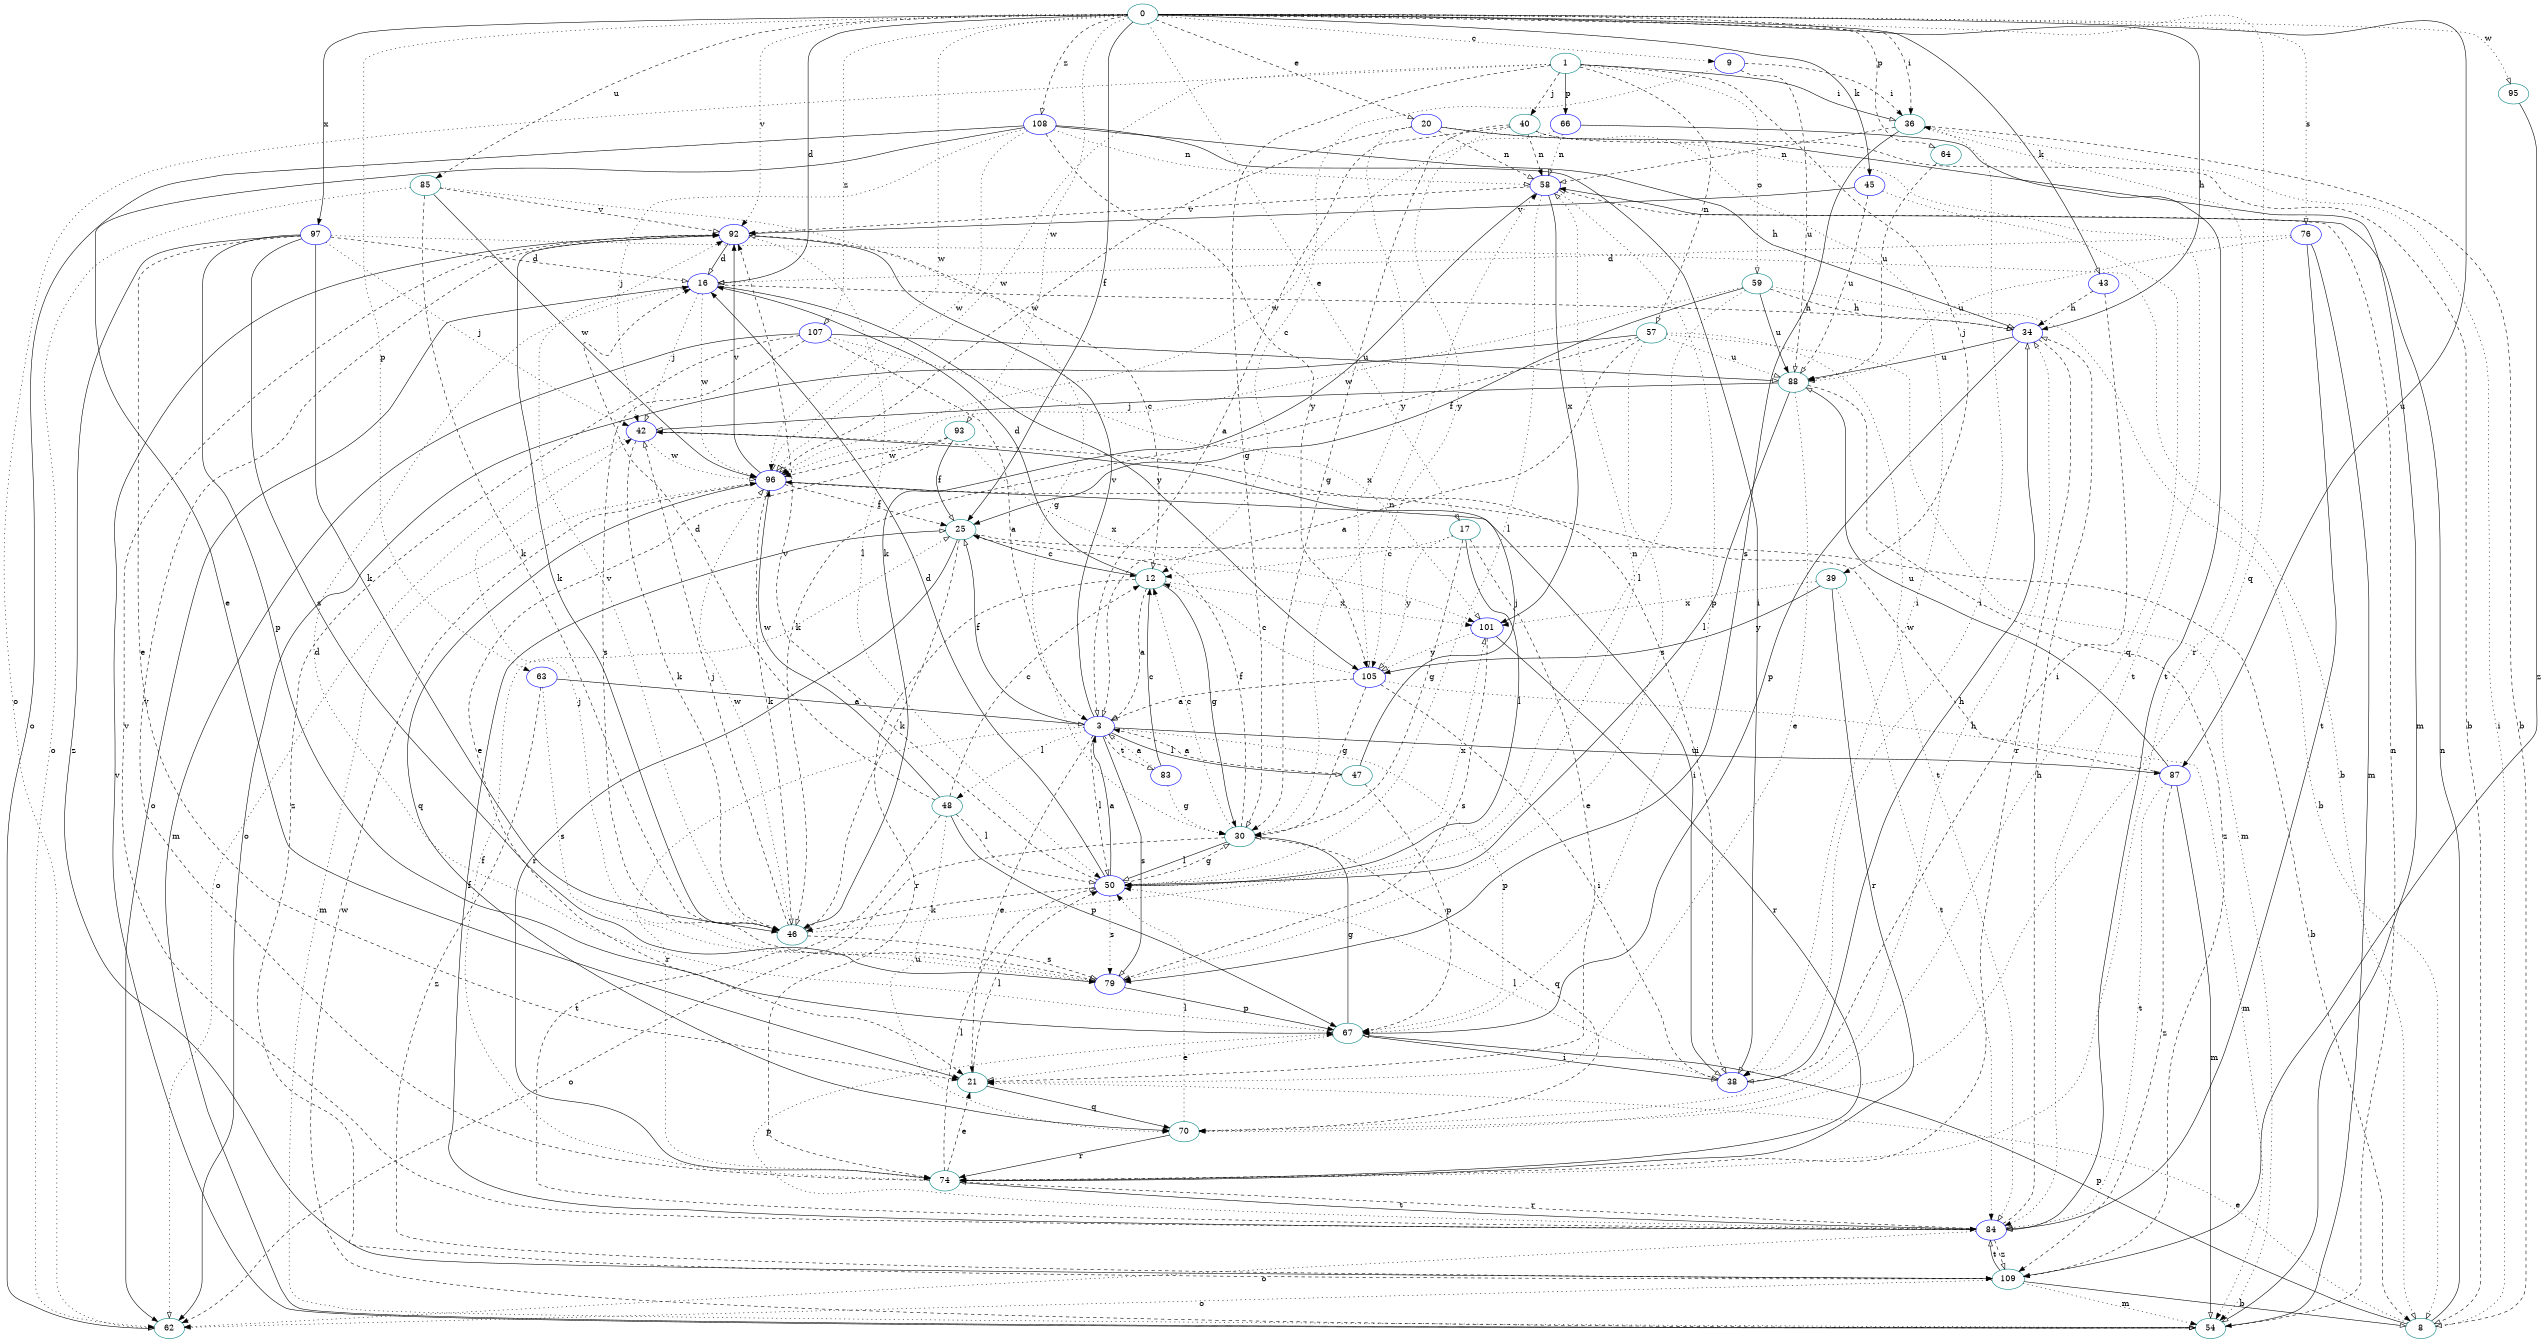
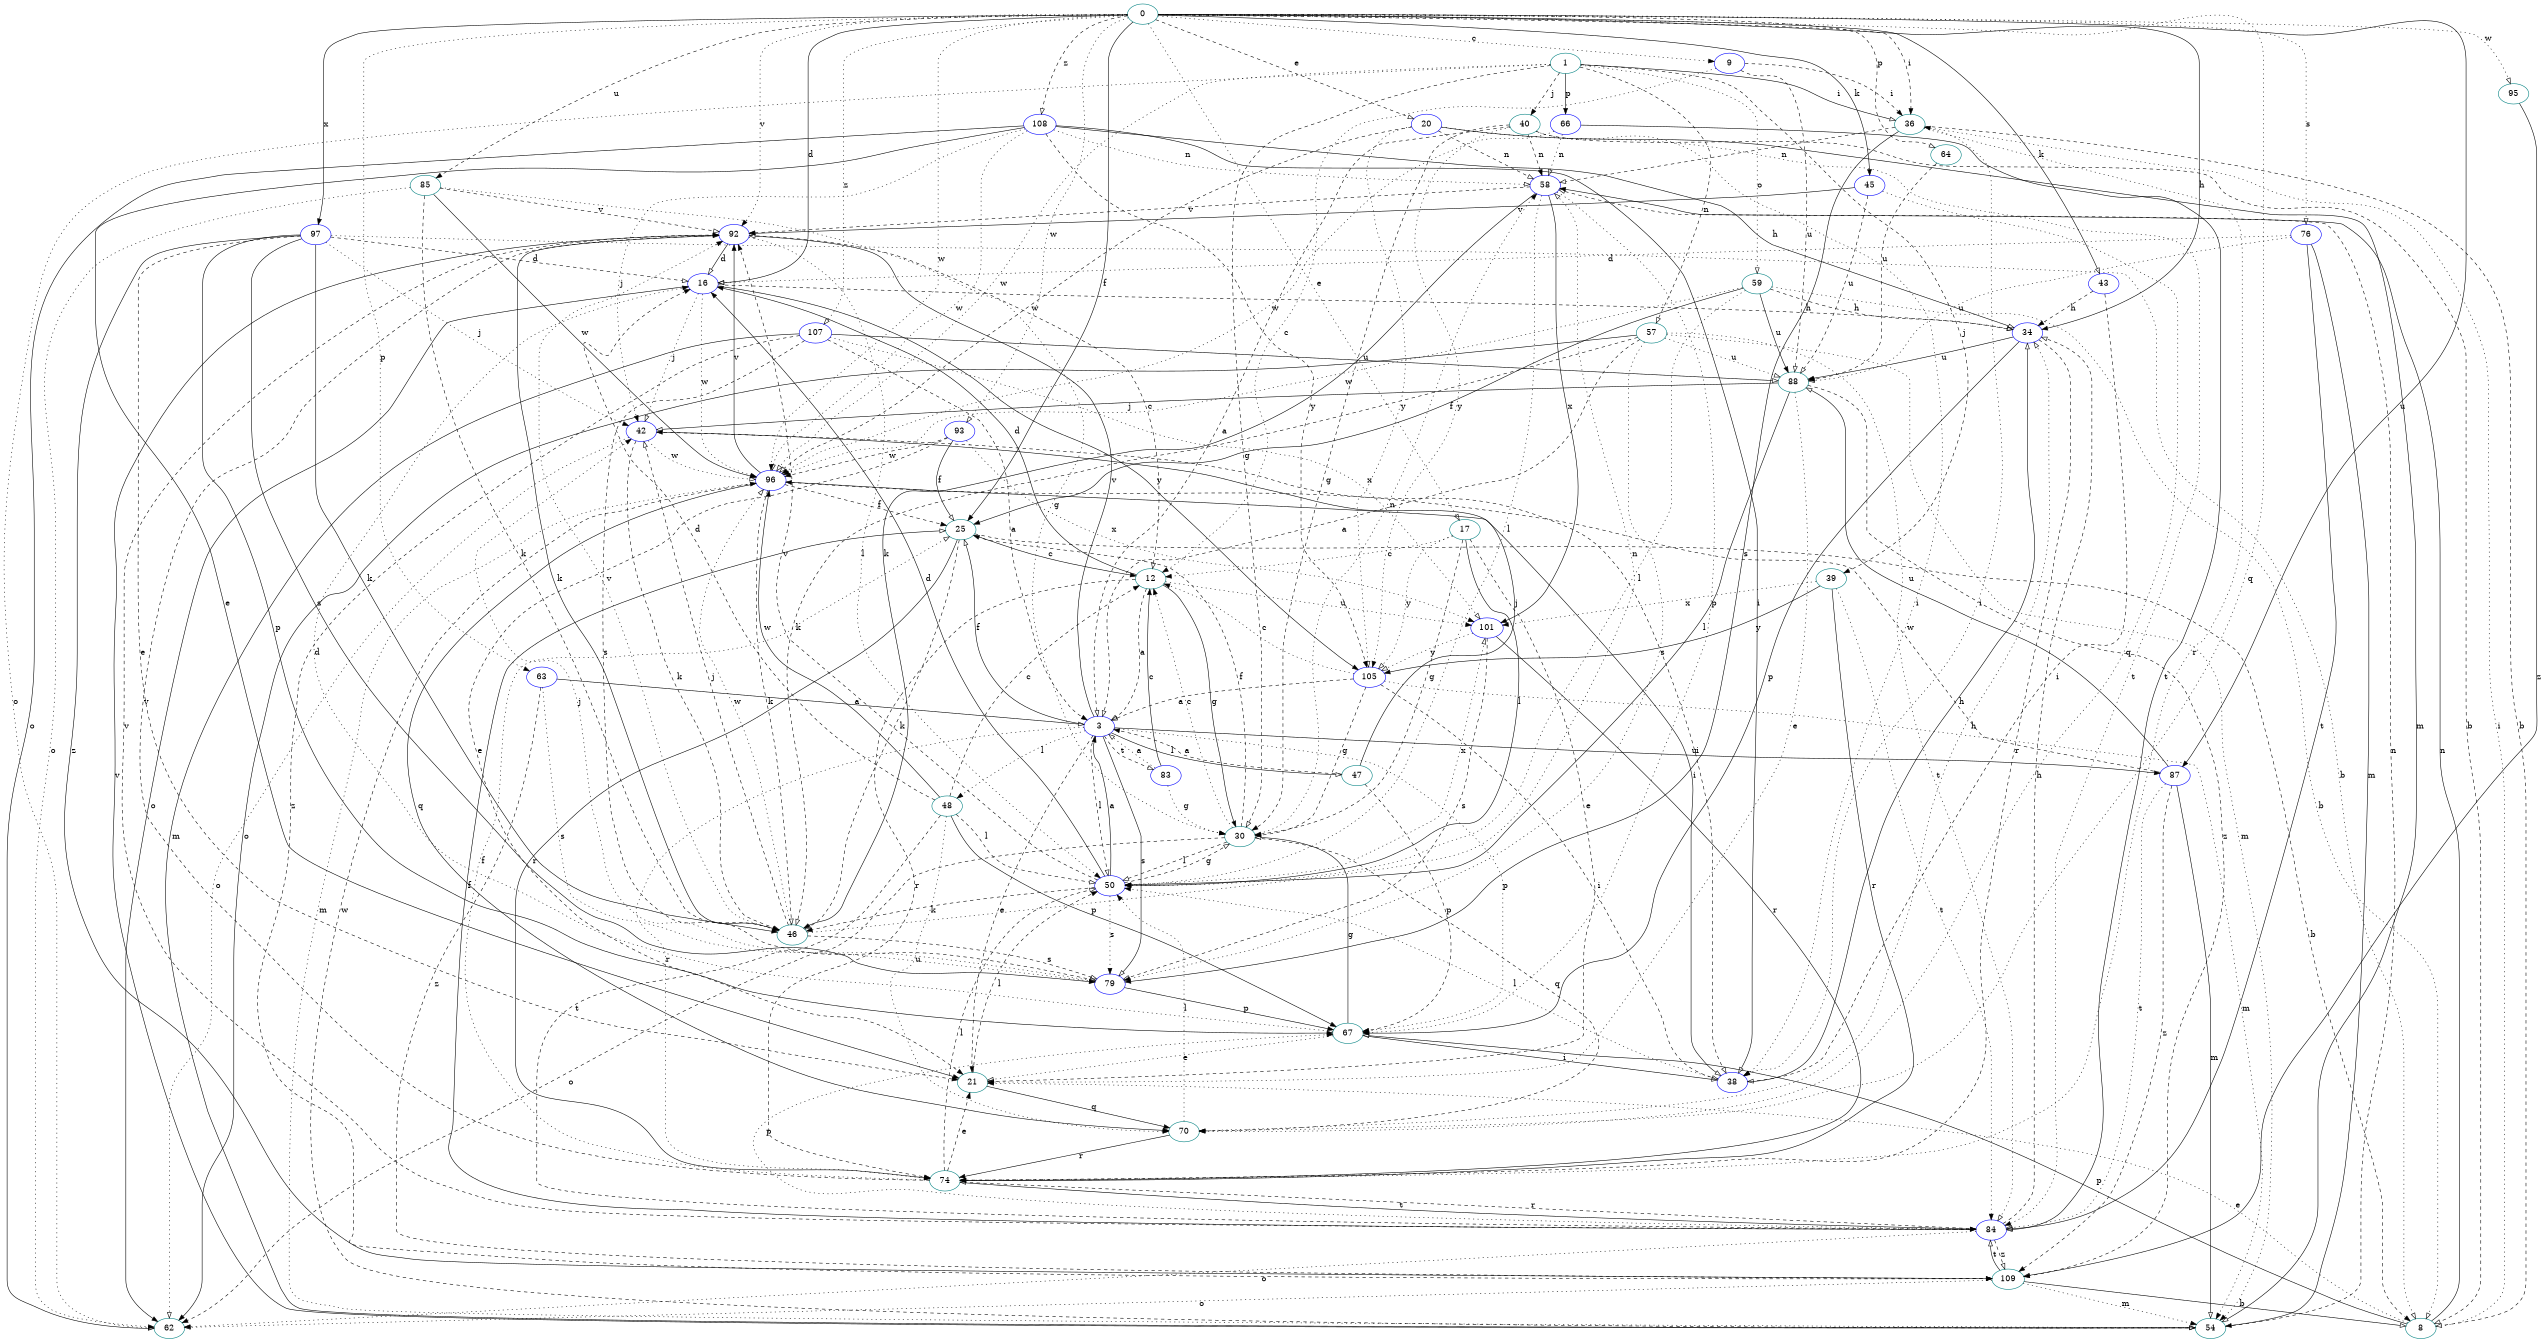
(960, 431) -> (960, 431)
(1343, 603) -> (1343, 603)
(1178, 860) -> (1178, 860)
